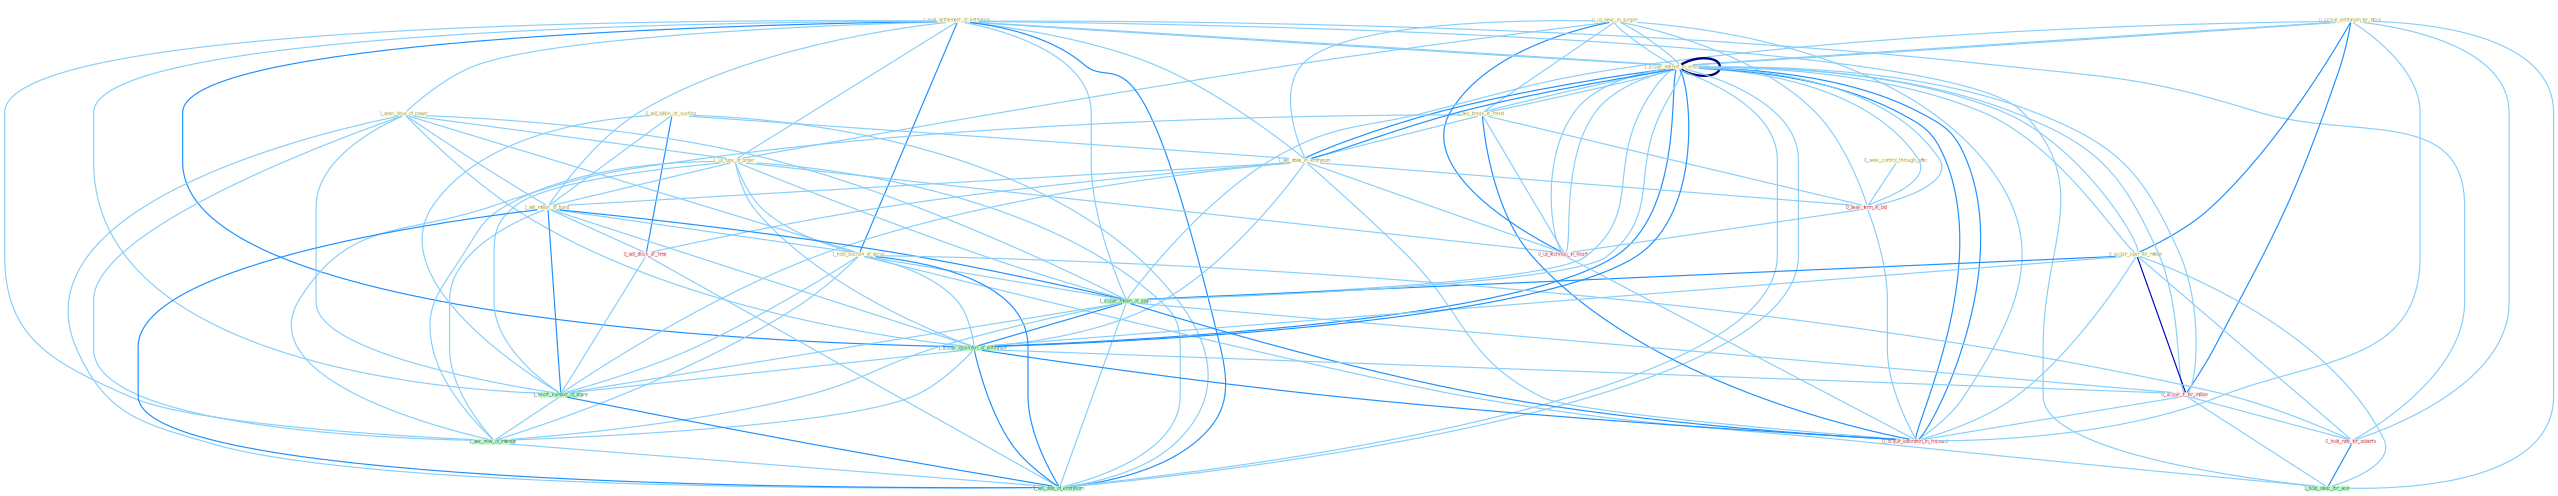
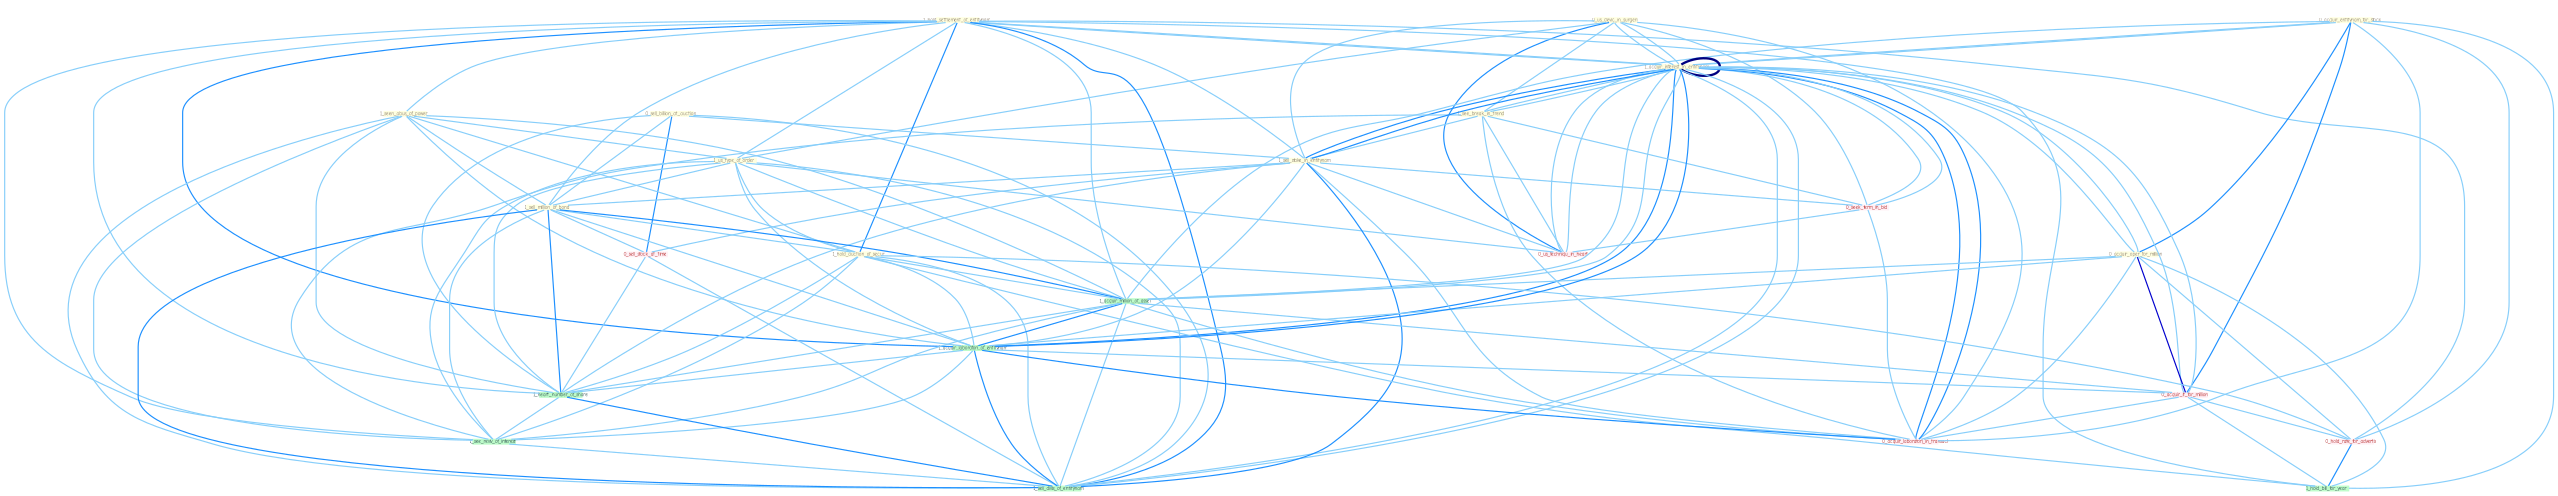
(1897, 161) -> none
(1632, 278) -> (1632, 278)
(1014, 310) -> (1014, 310)
(1628, 334) -> (1628, 334)
(1740, 348) -> none
(1508, 399) -> (1508, 399)
none -> (1362, 418)
(2328, 489) -> (2328, 489)
